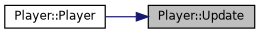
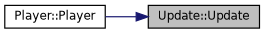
(201, 17) -> (204, 17)
